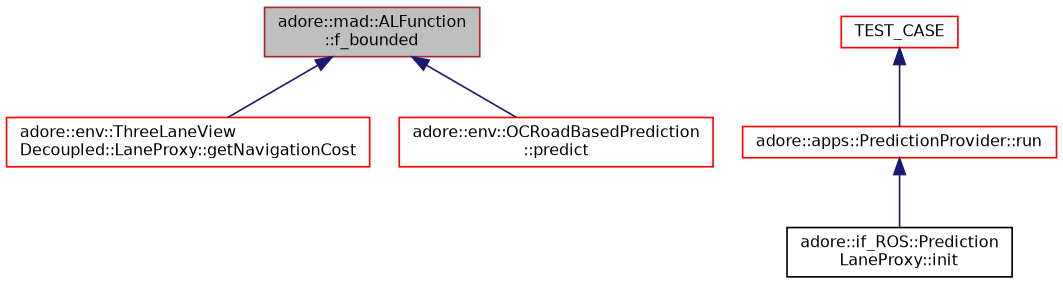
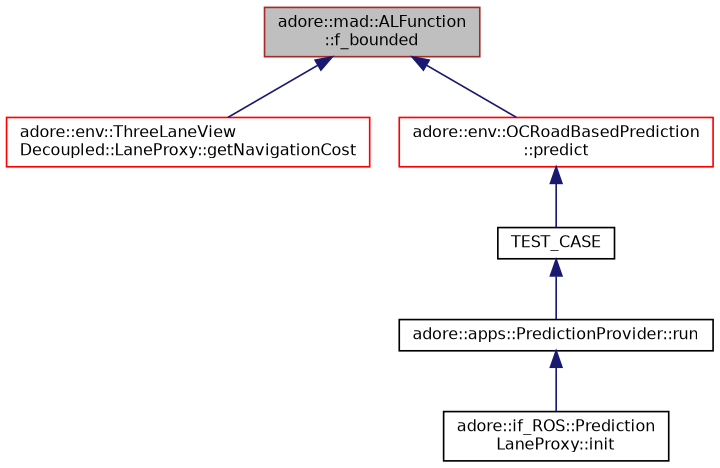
(900, 32) -> (556, 243)
(900, 142) -> (556, 335)
none -> (556, 205)
